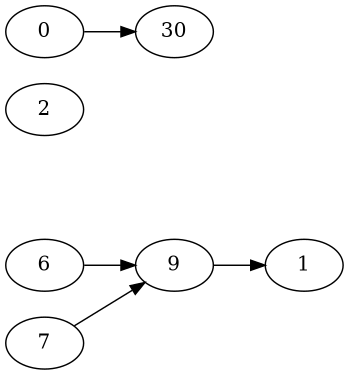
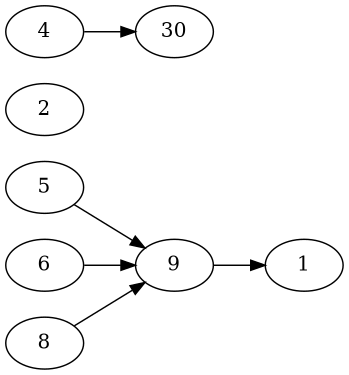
(45, 32) -> (45, 32)
none -> (45, 187)
(45, 343) -> (45, 343)
